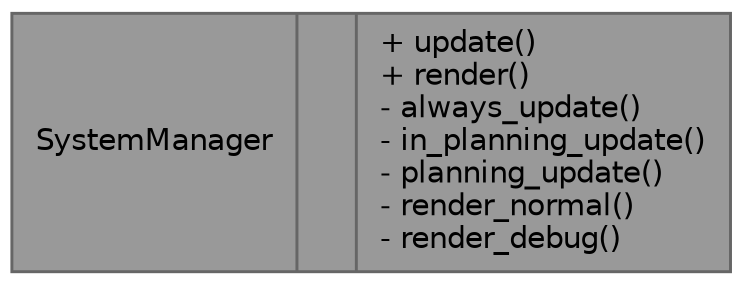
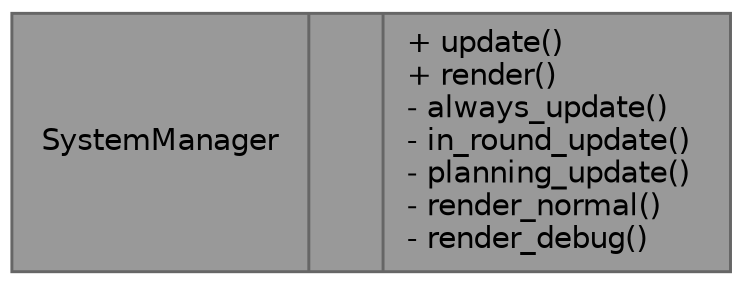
(543, 141) -> (549, 141)
